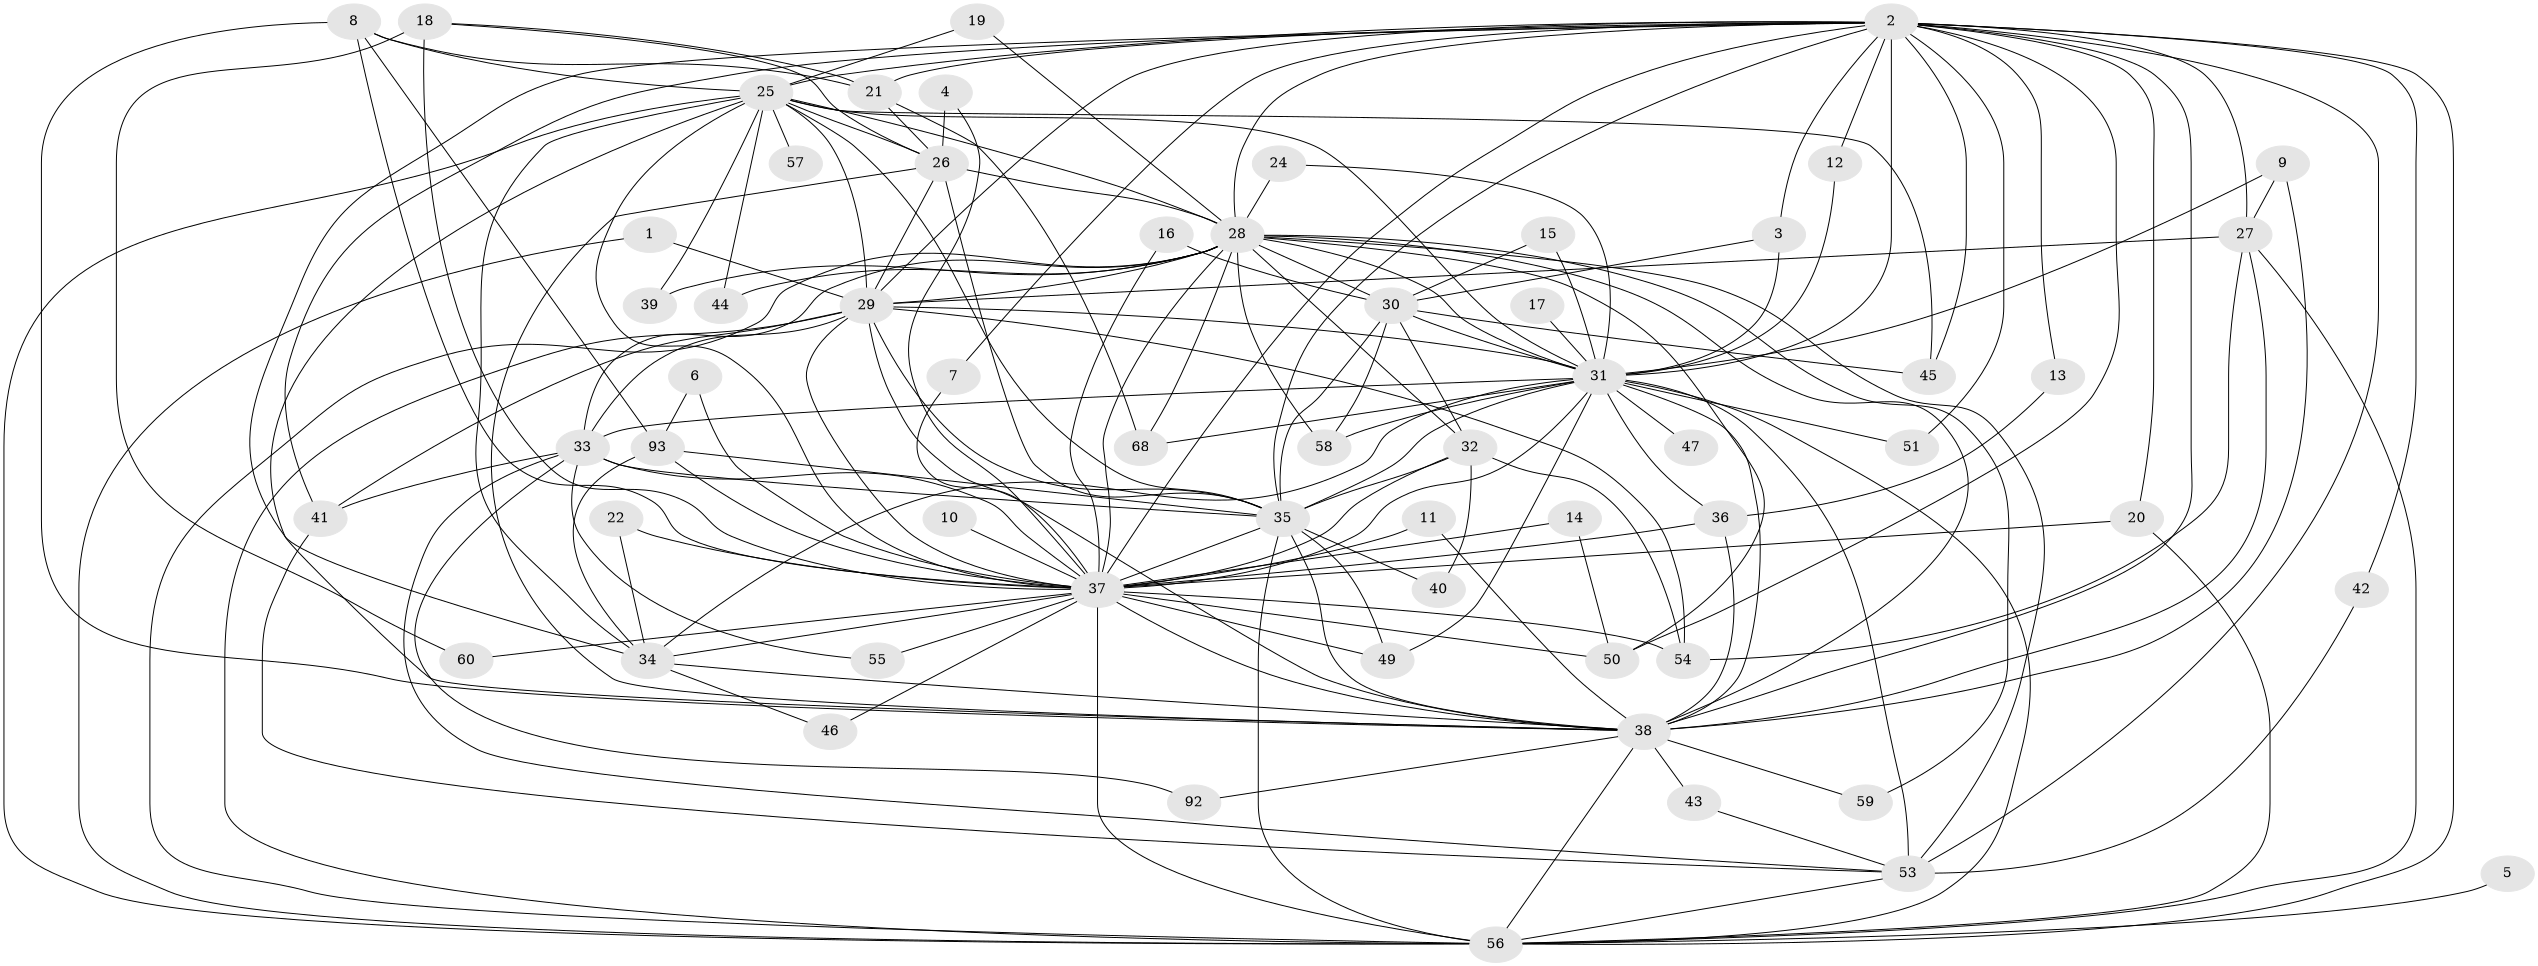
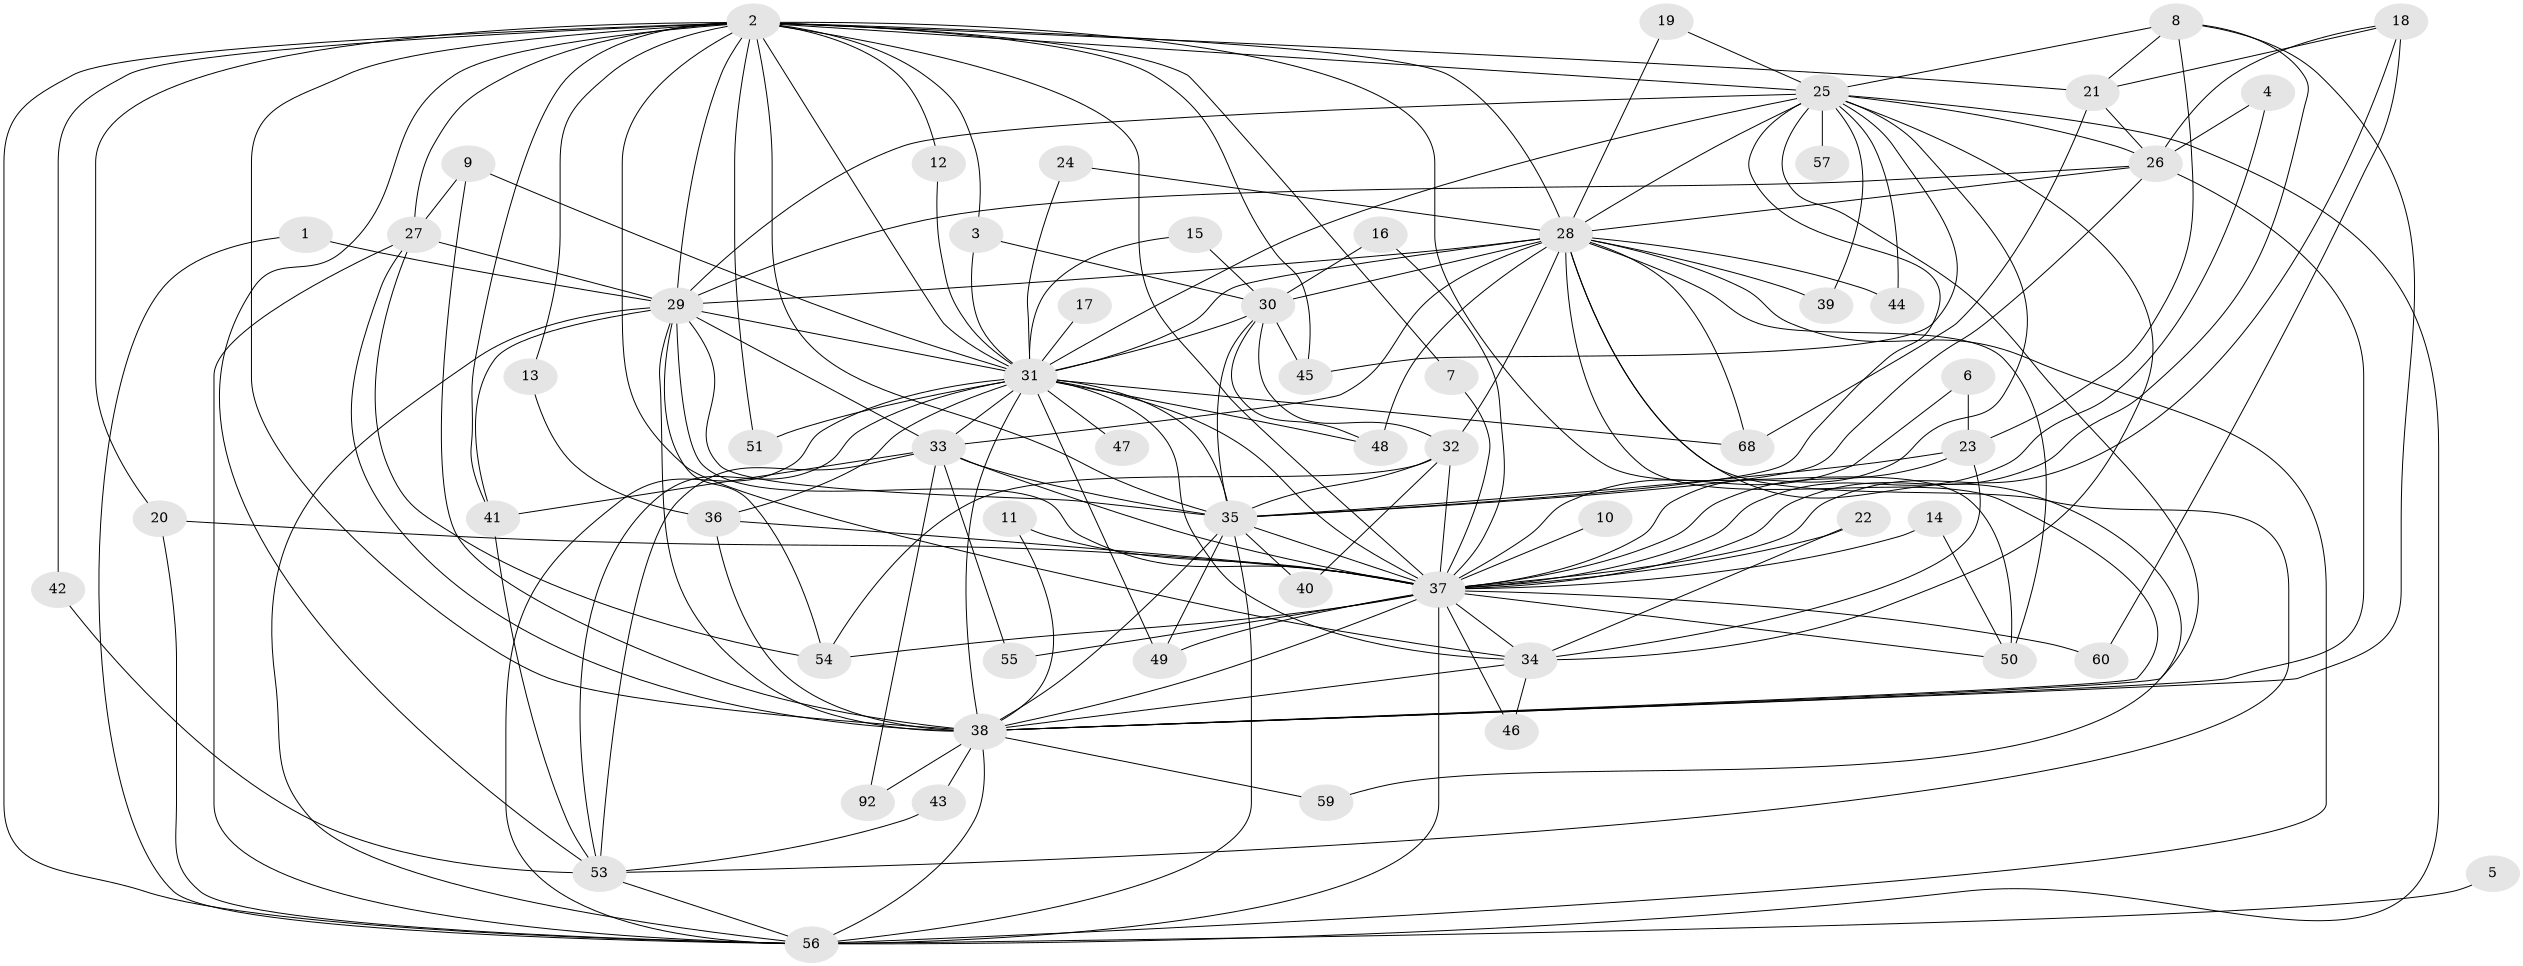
(1115, 404) -> none
(658, 448) -> (1968, 448)
(1324, 448) -> (1381, 448)
